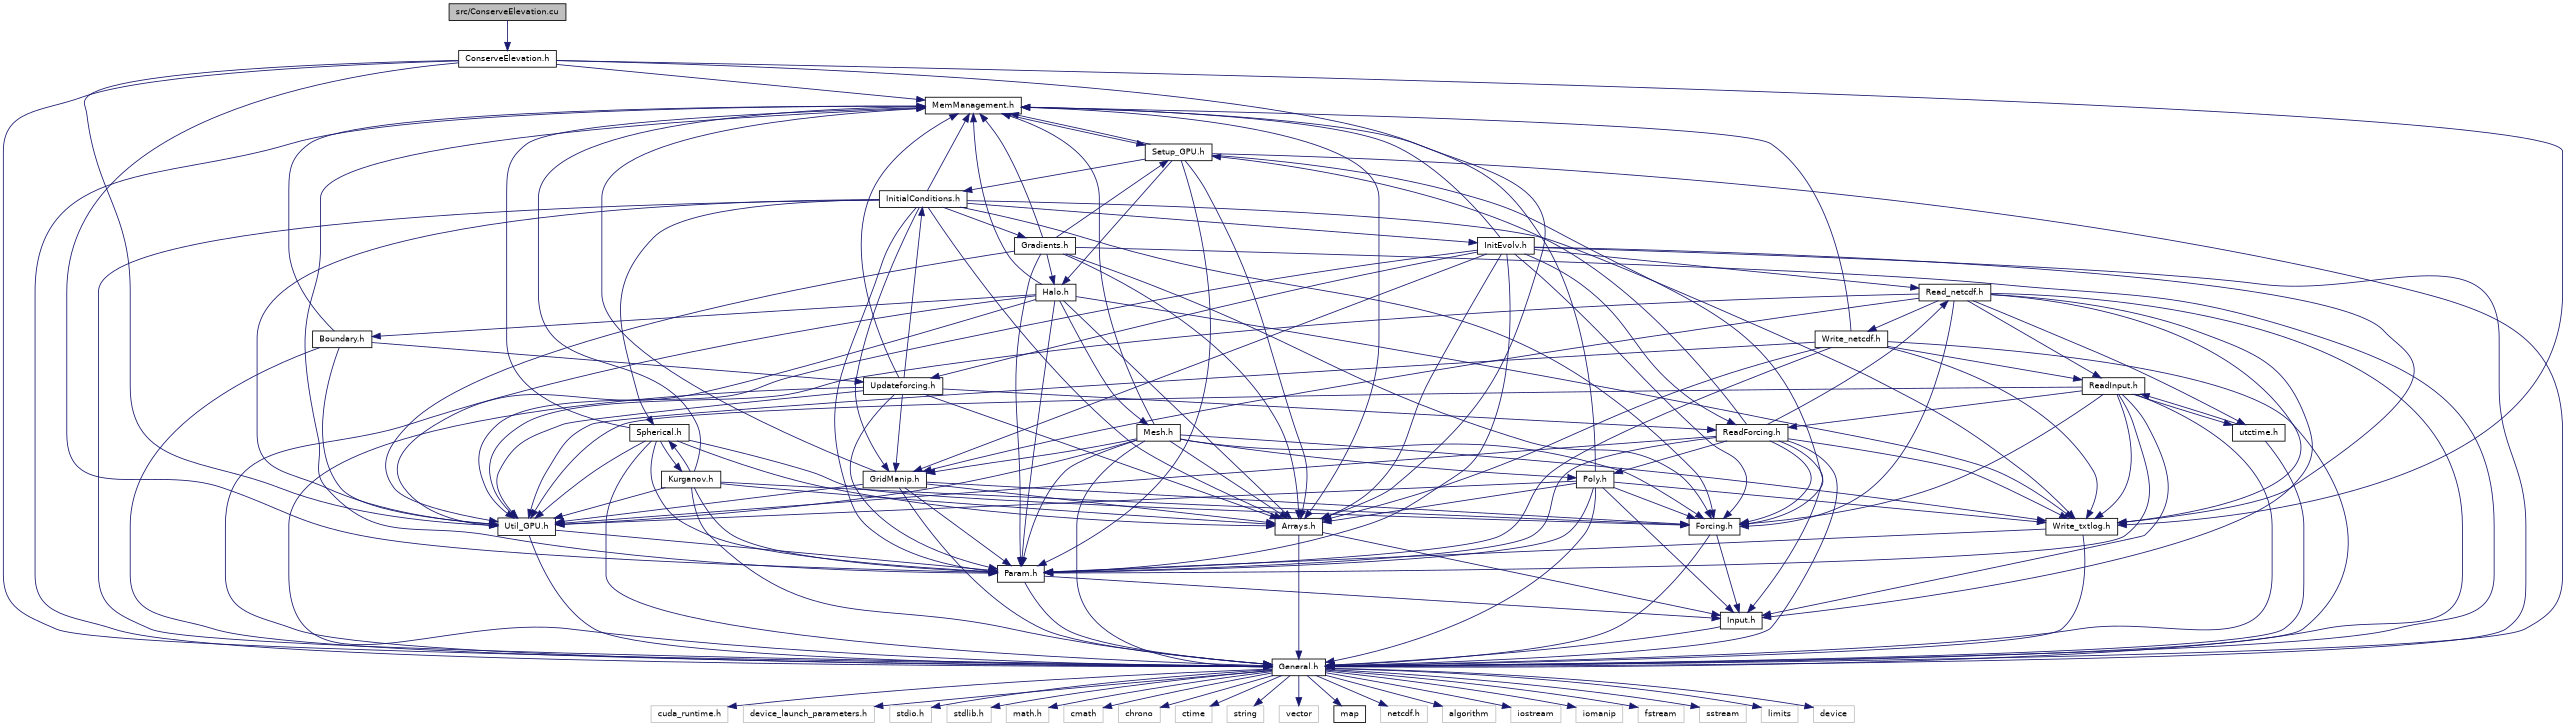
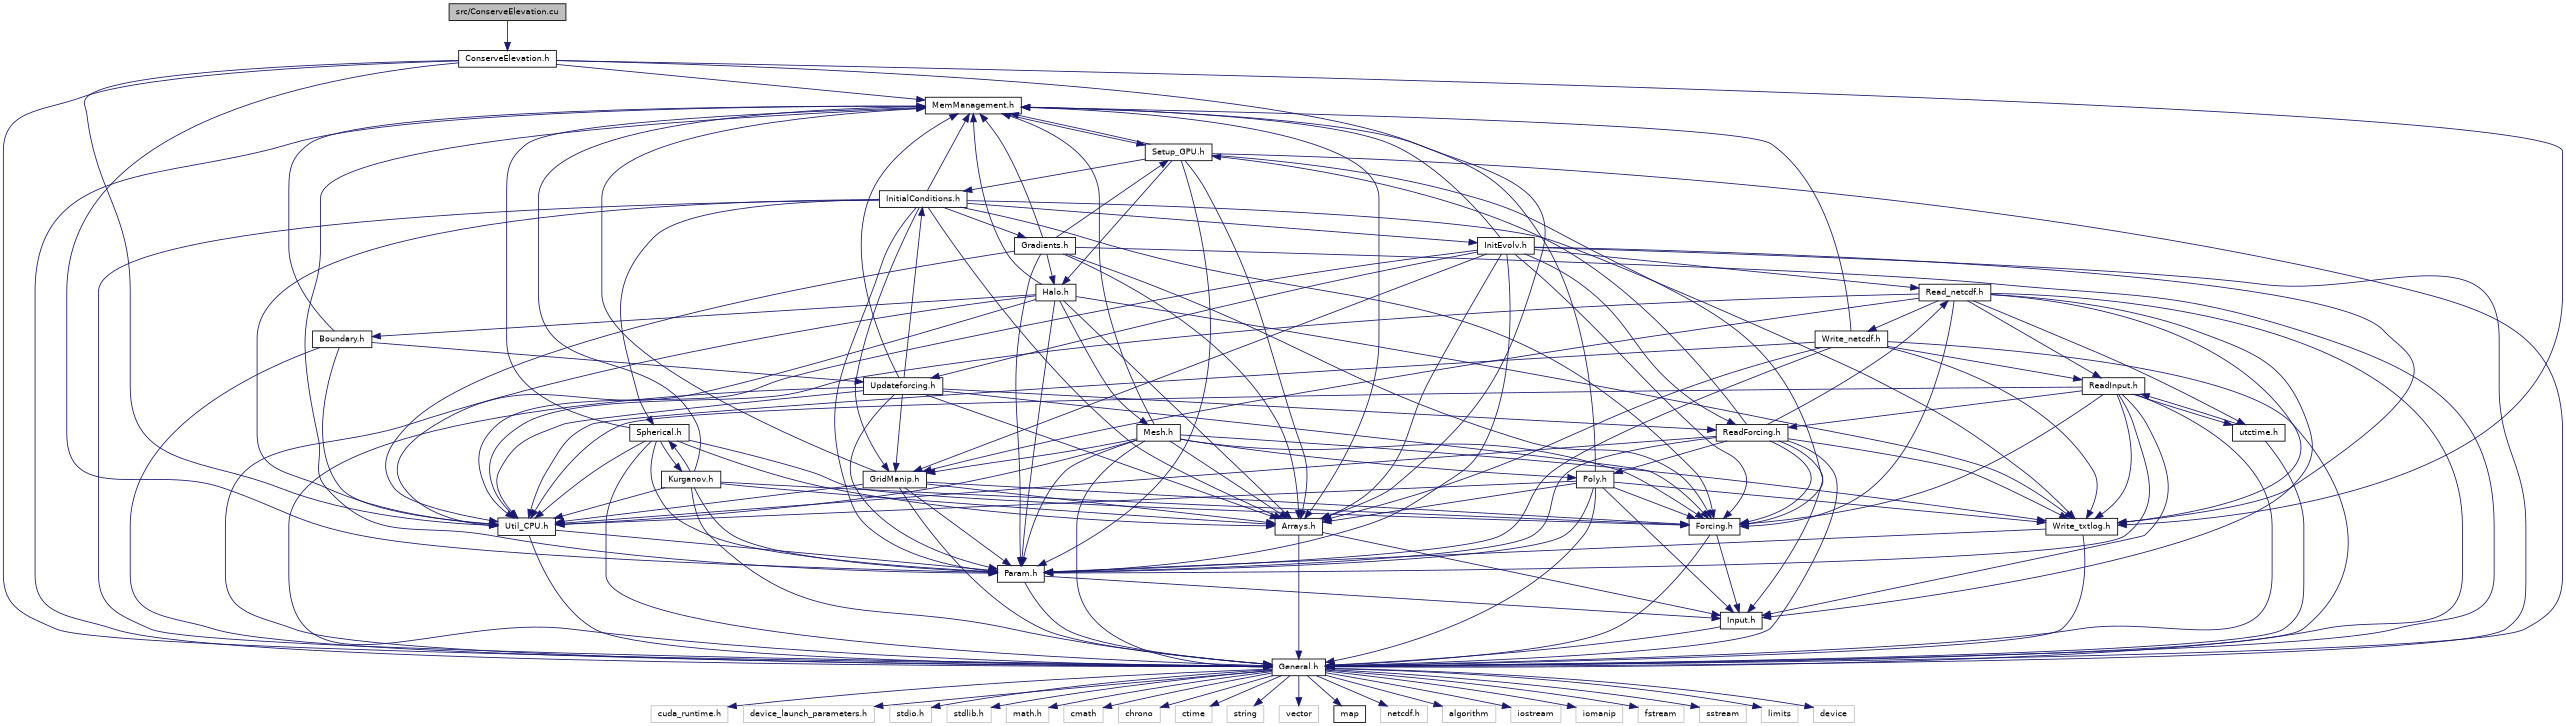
none -> (1330, 433)
(527, 527) -> (527, 527)
